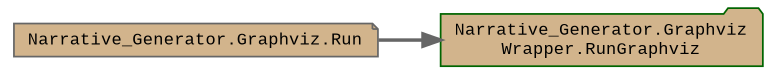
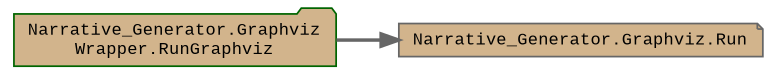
(400, 40) -> (359, 40)
